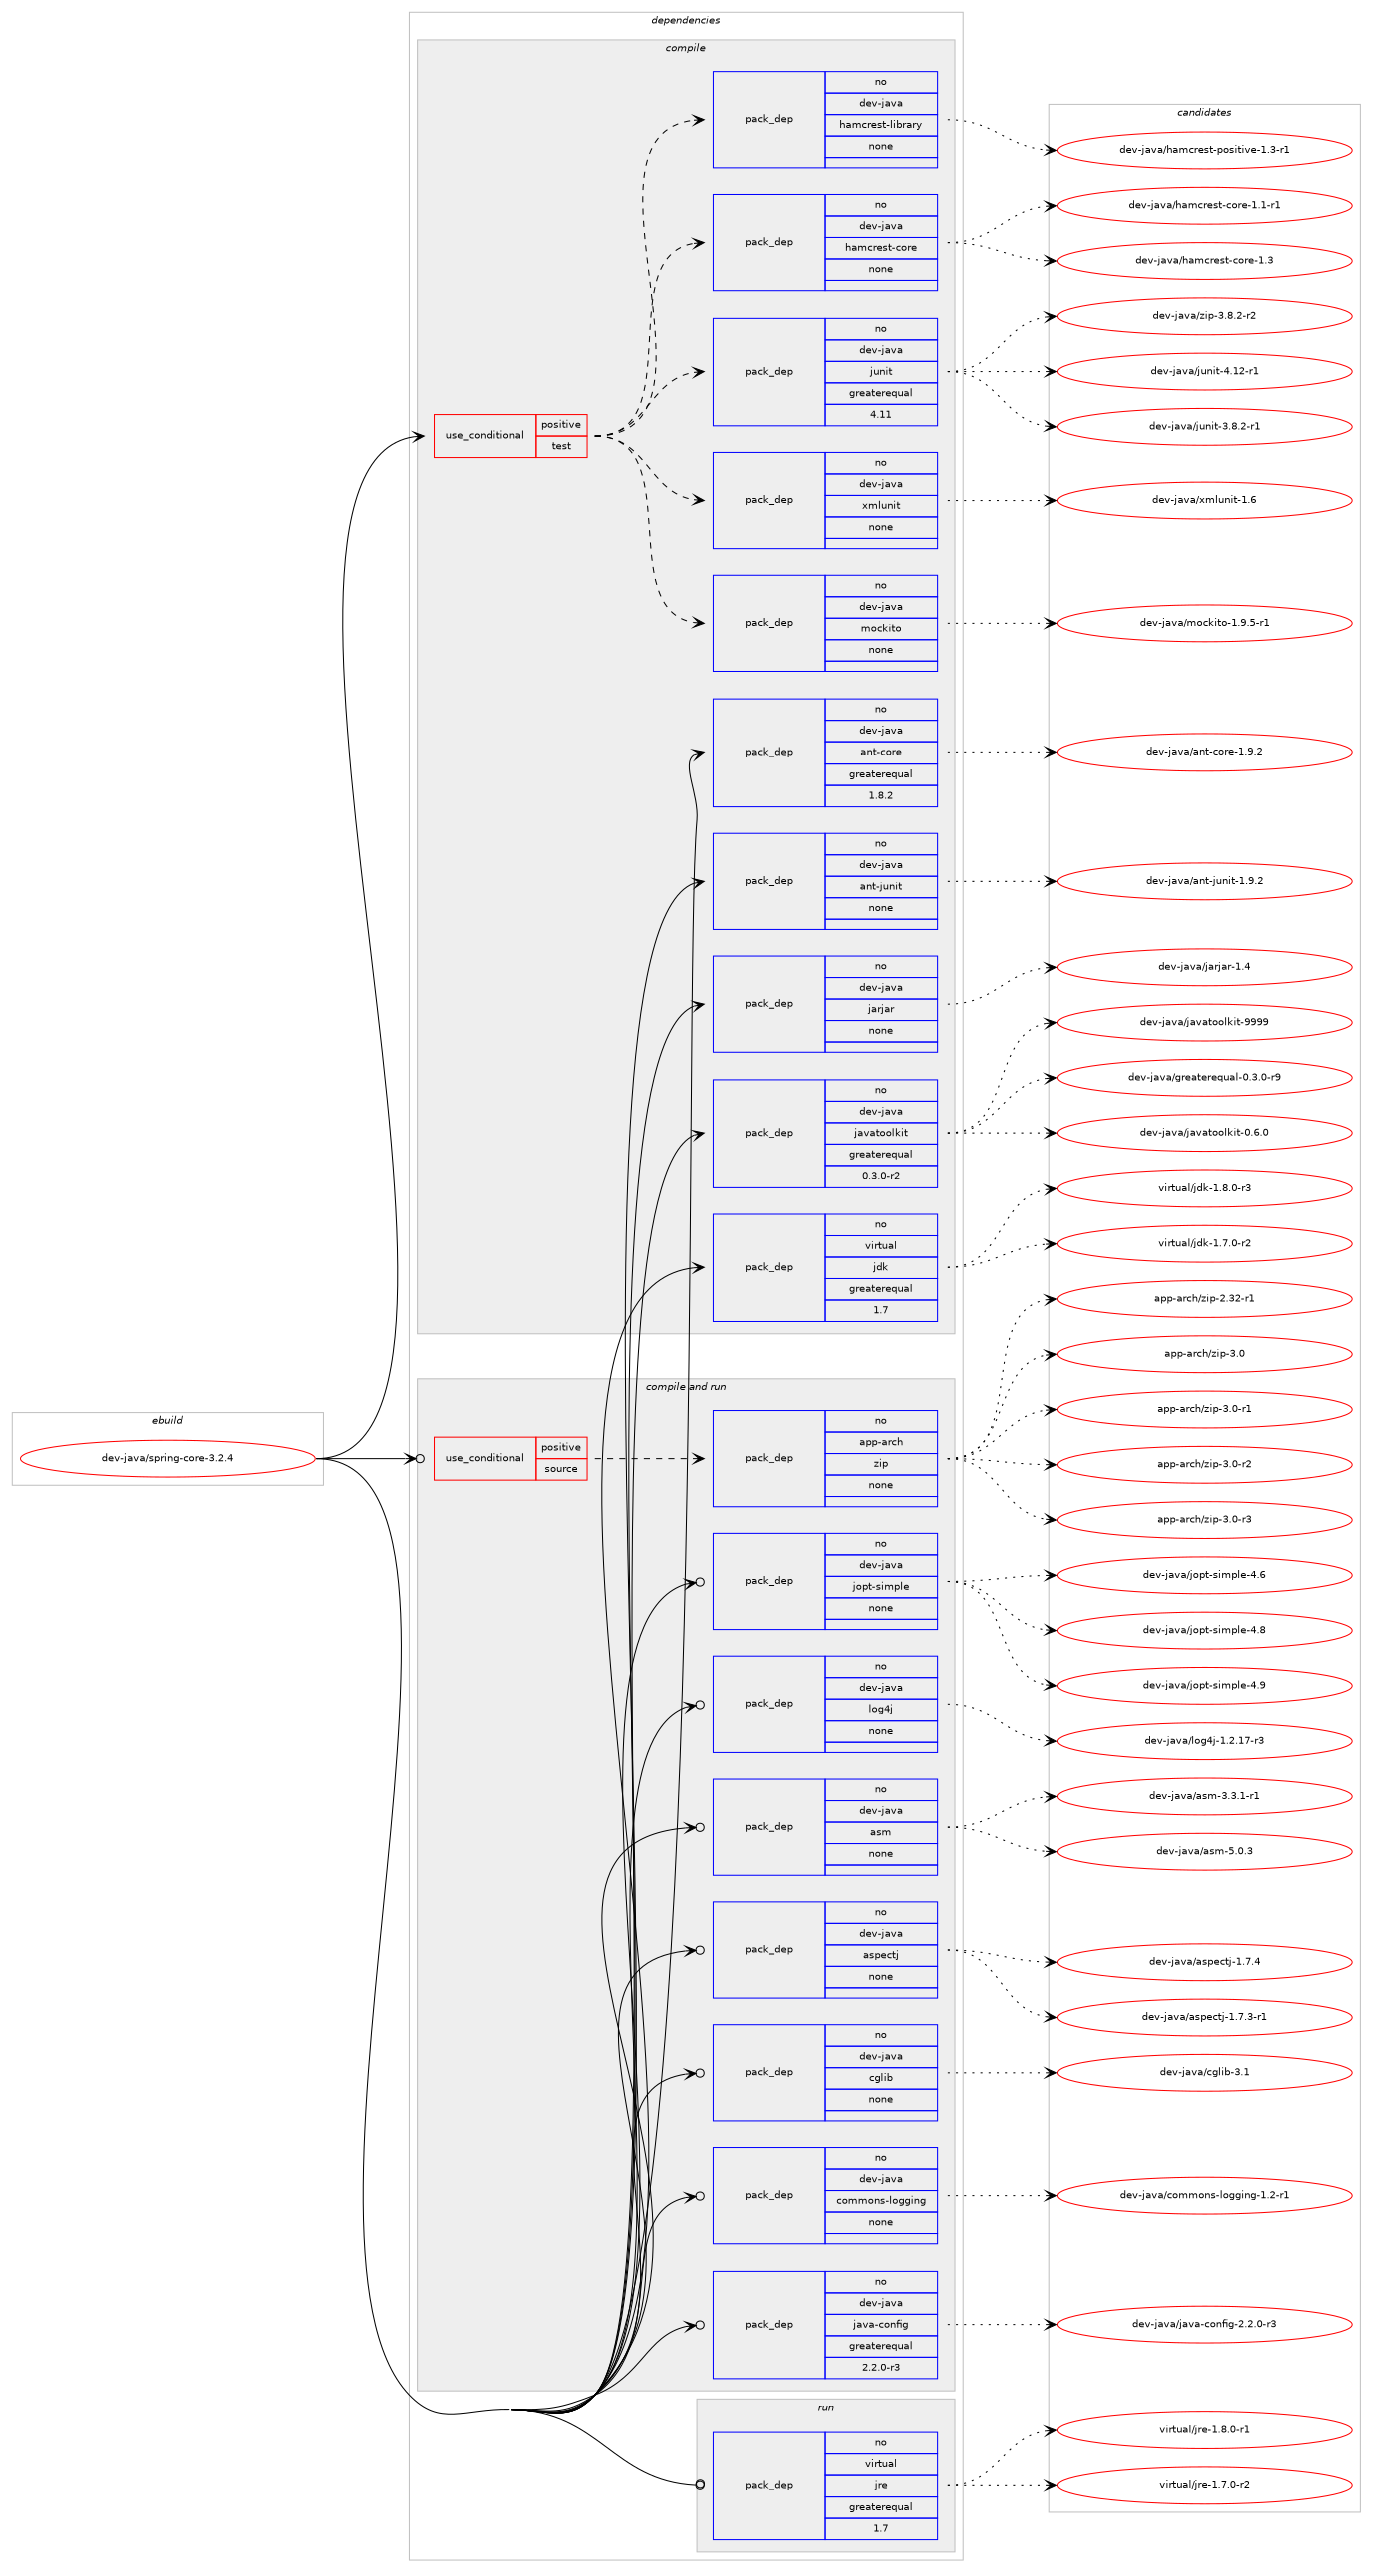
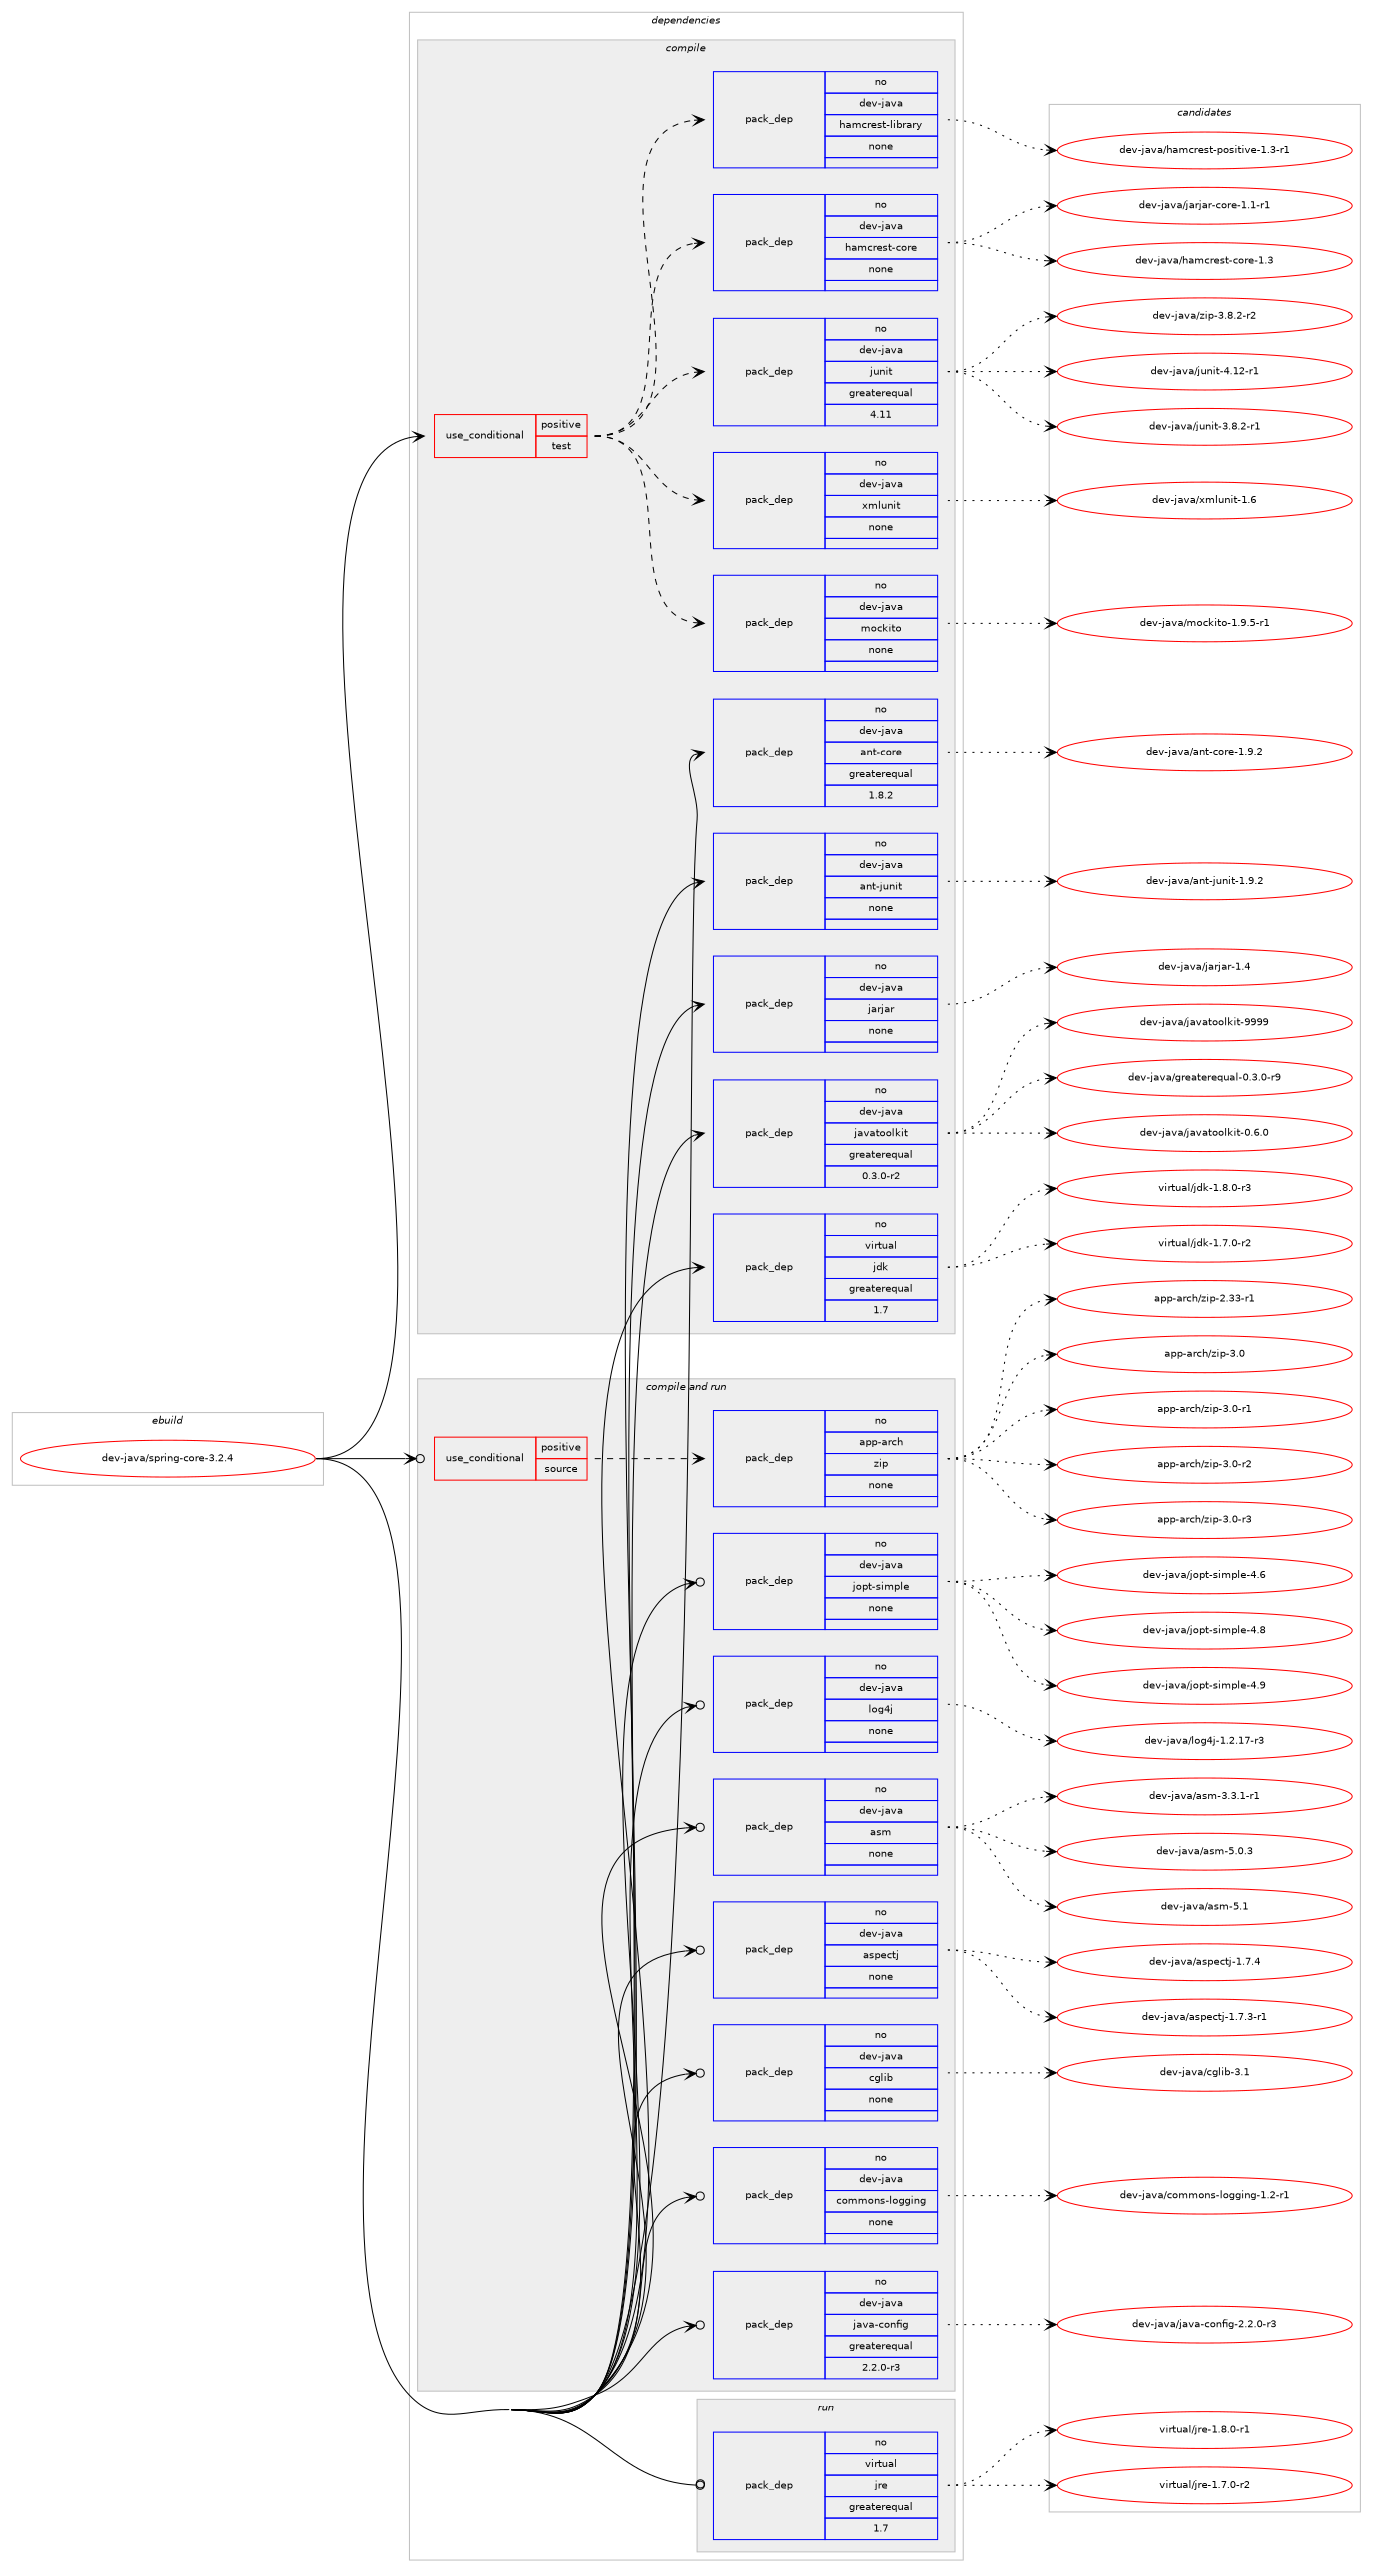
(1205, 206) -> (1205, 206)
(1205, 1299) -> (1205, 1299)
none -> (1205, 1907)
